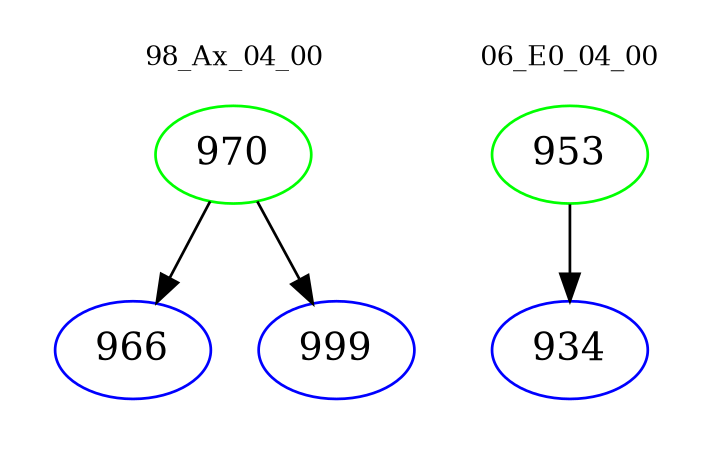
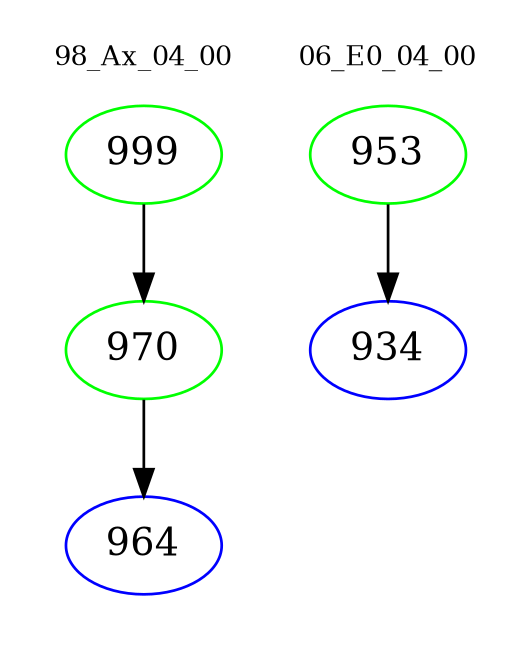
(278, 240) -> (144, 239)
(133, 350) -> (144, 545)
(337, 350) -> (144, 155)
